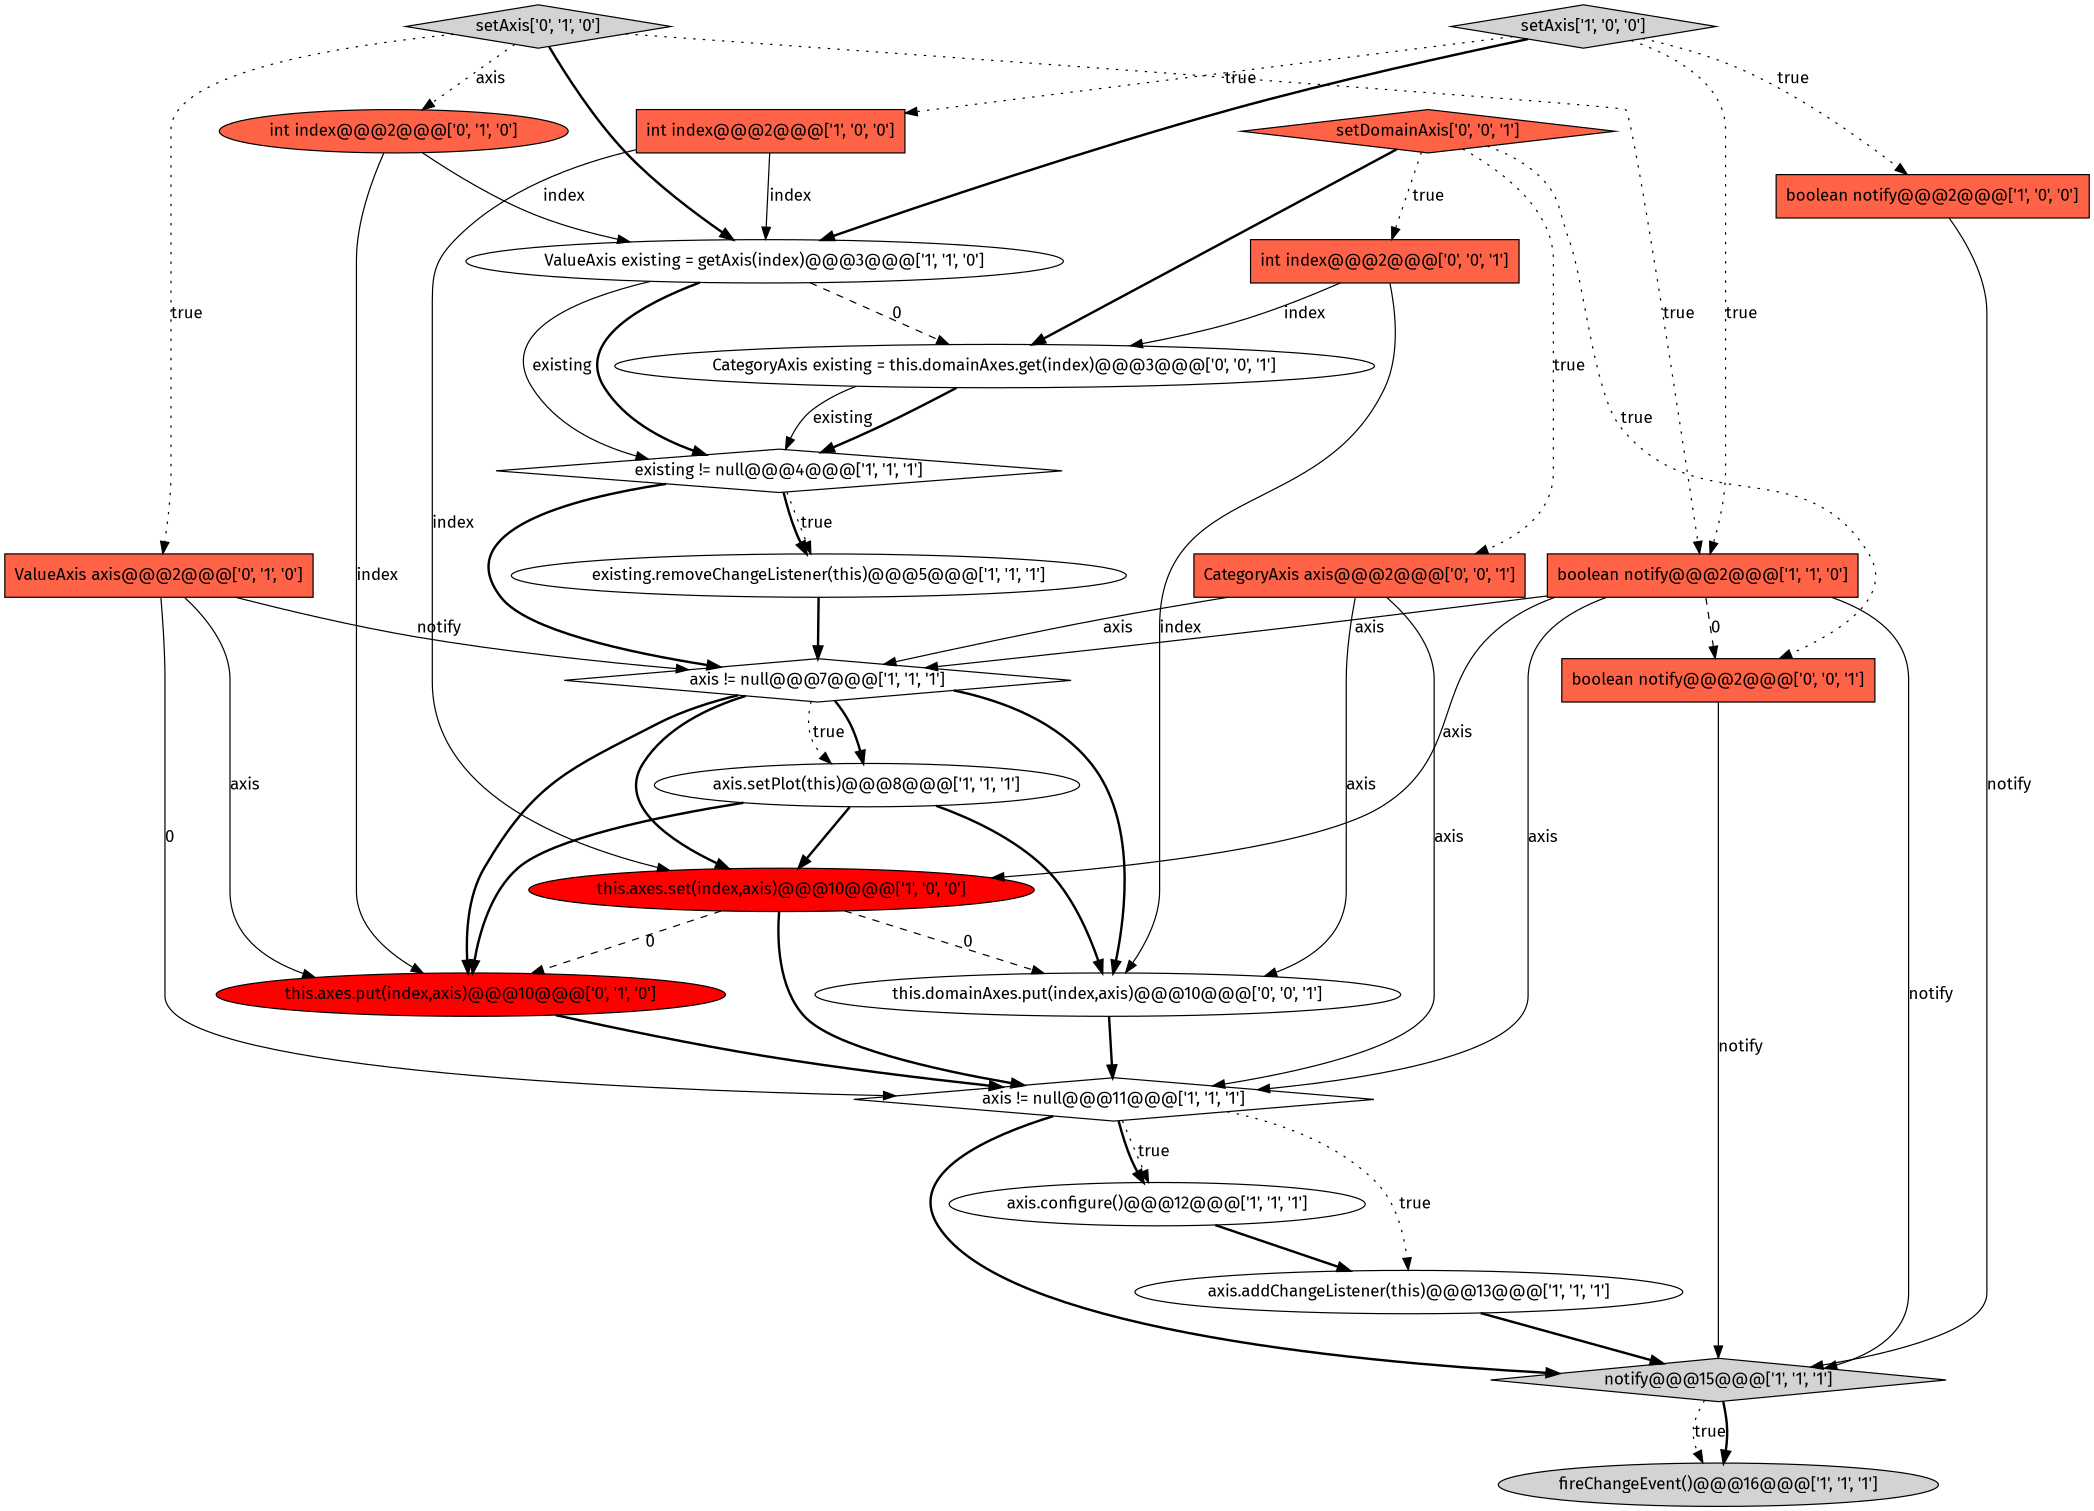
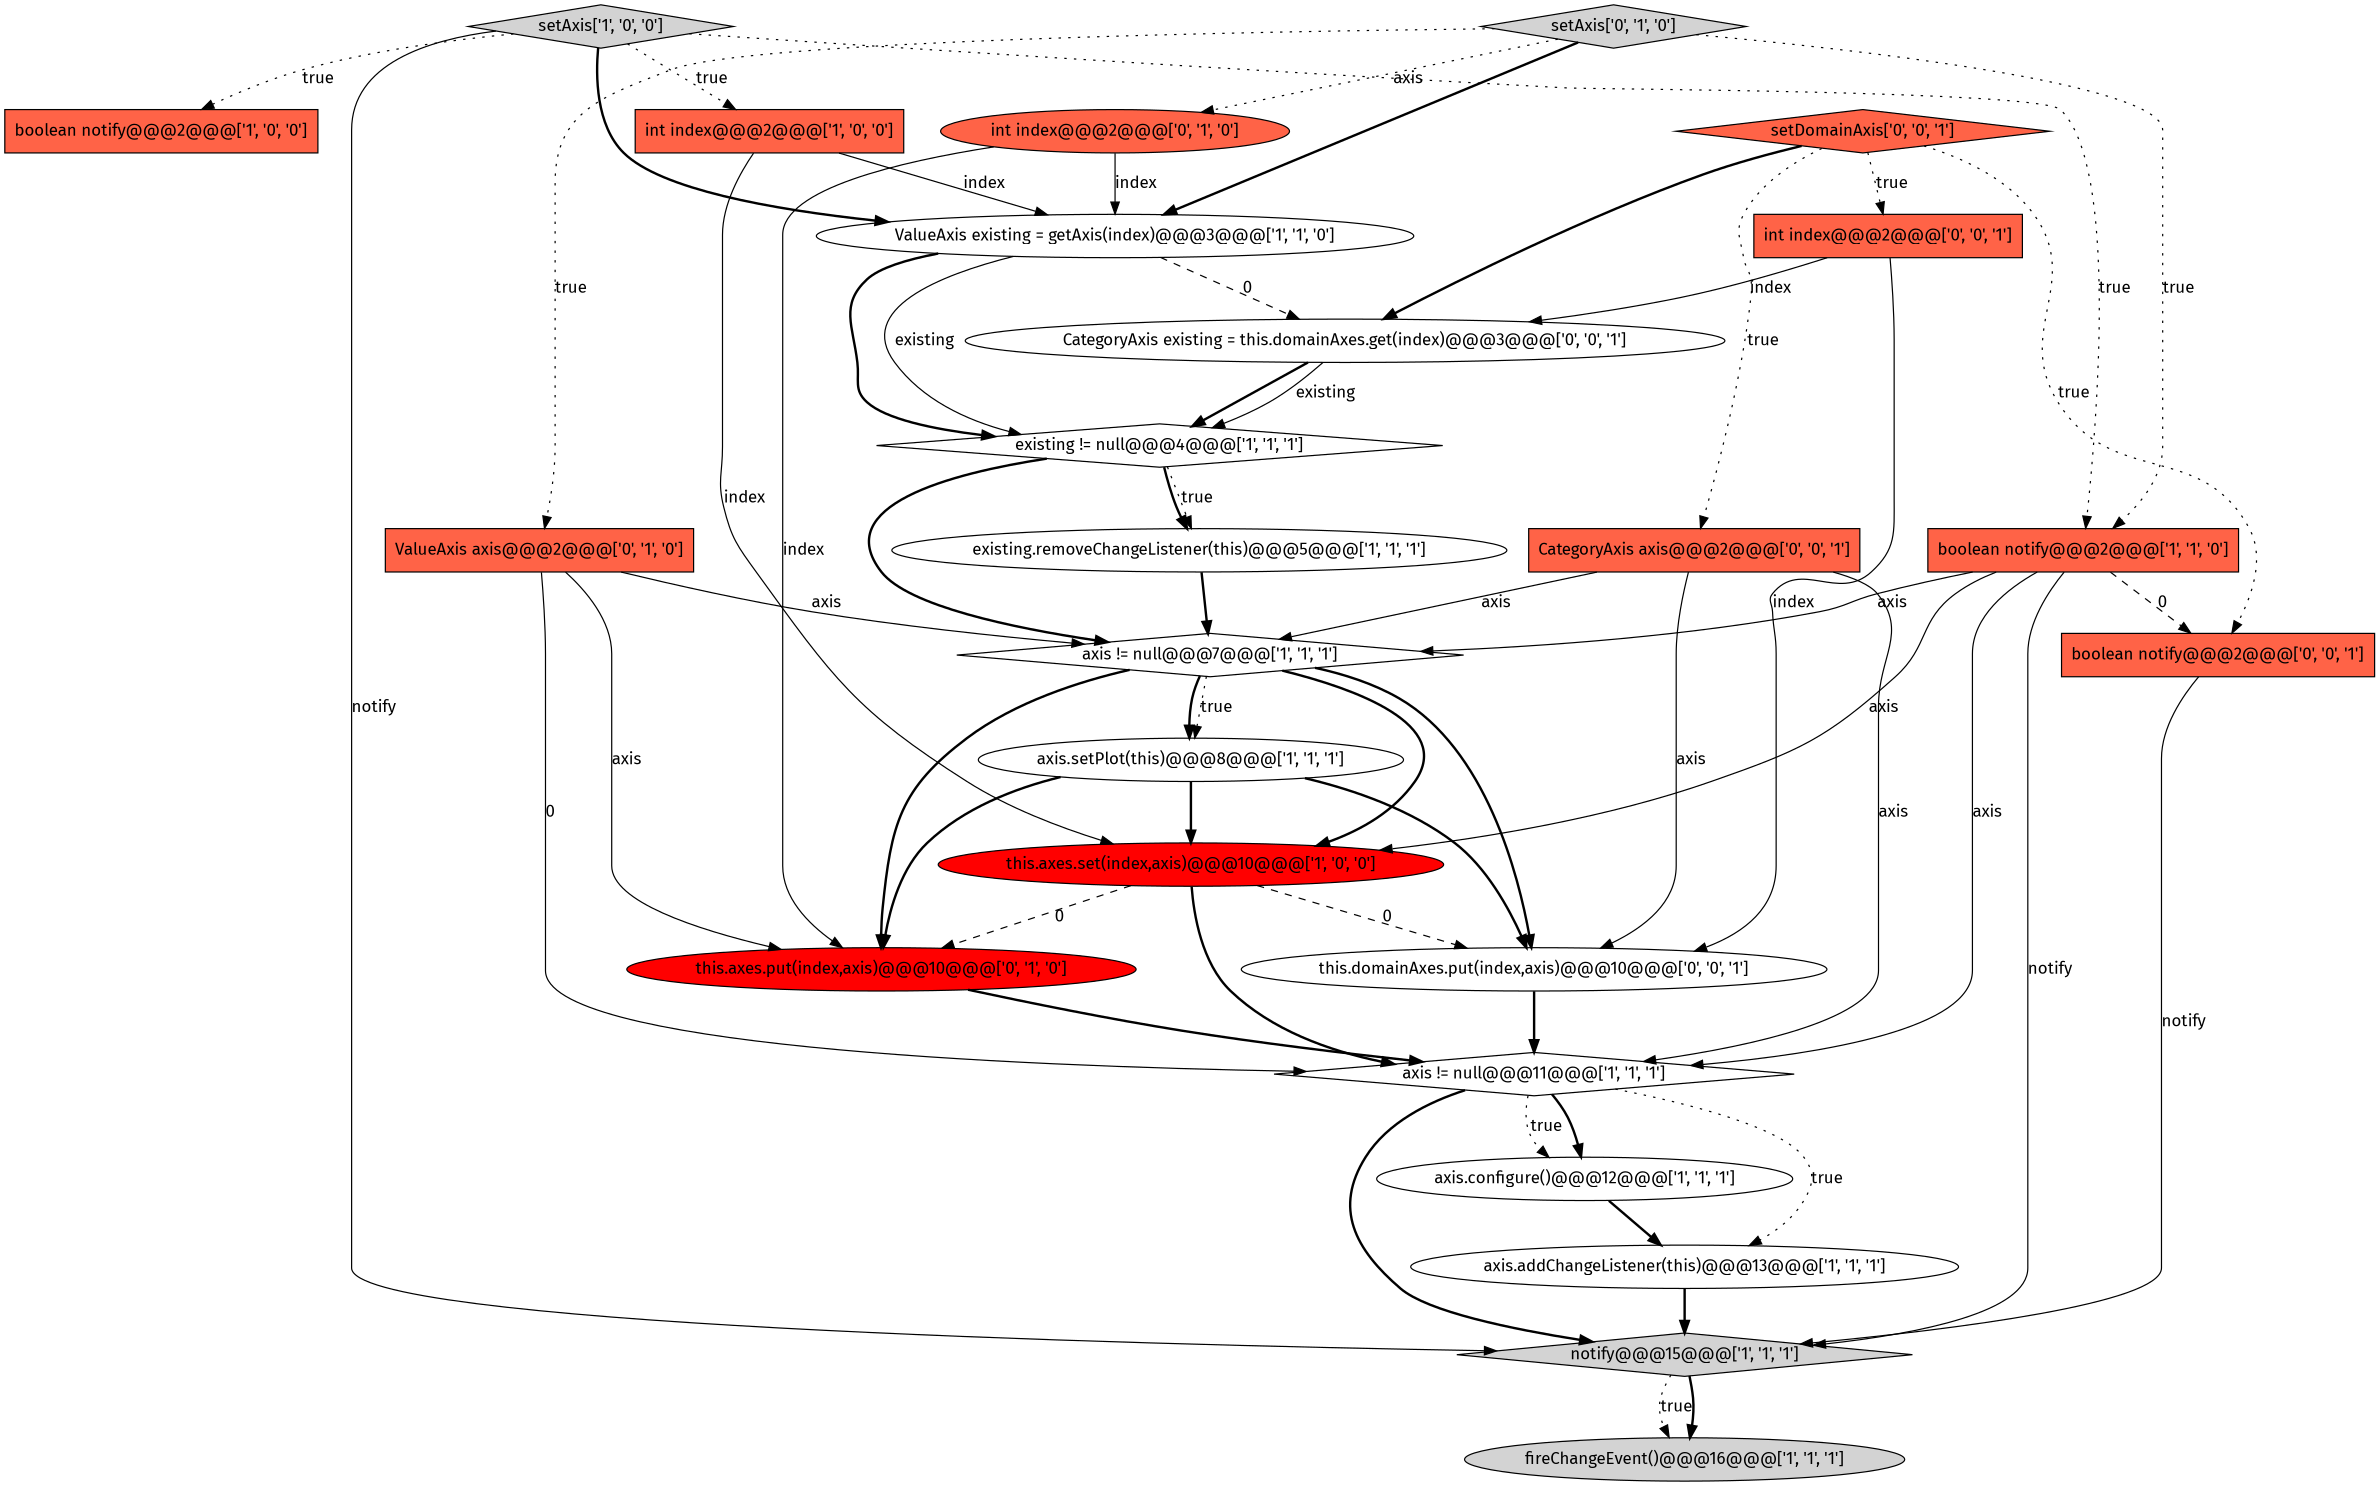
(439, 628) -> (827, 603)
(1987, 845) -> (352, 1173)
